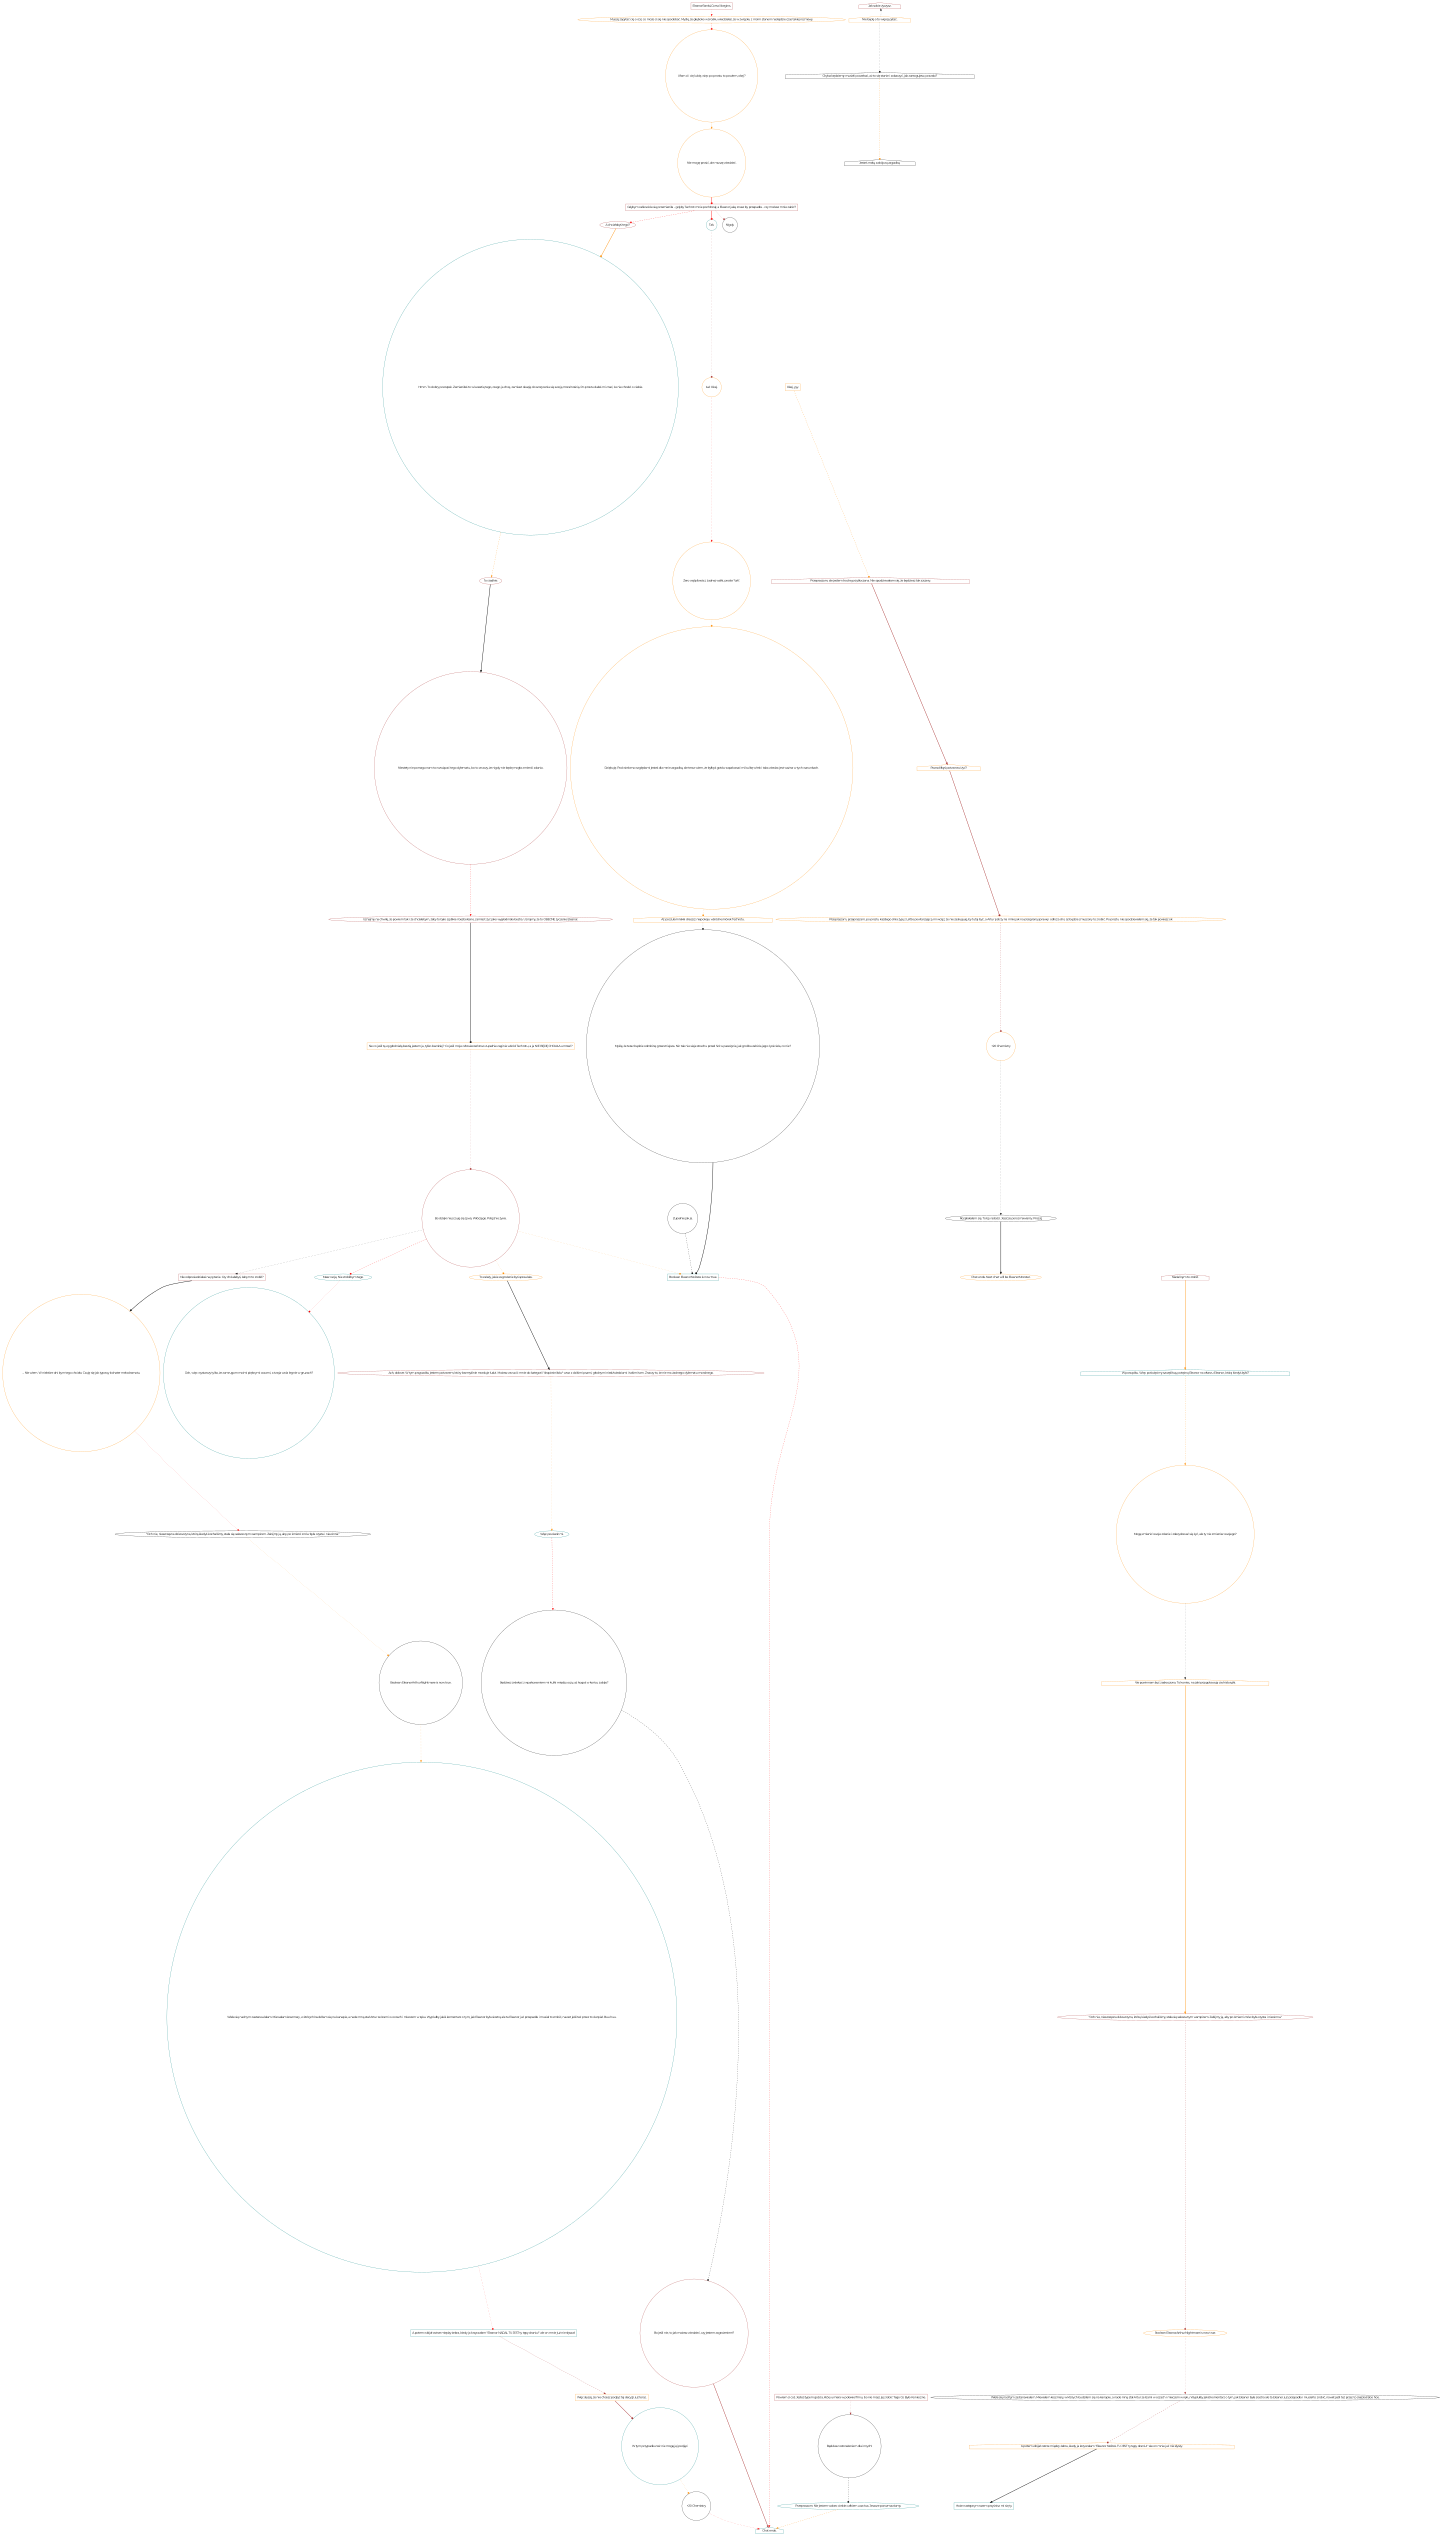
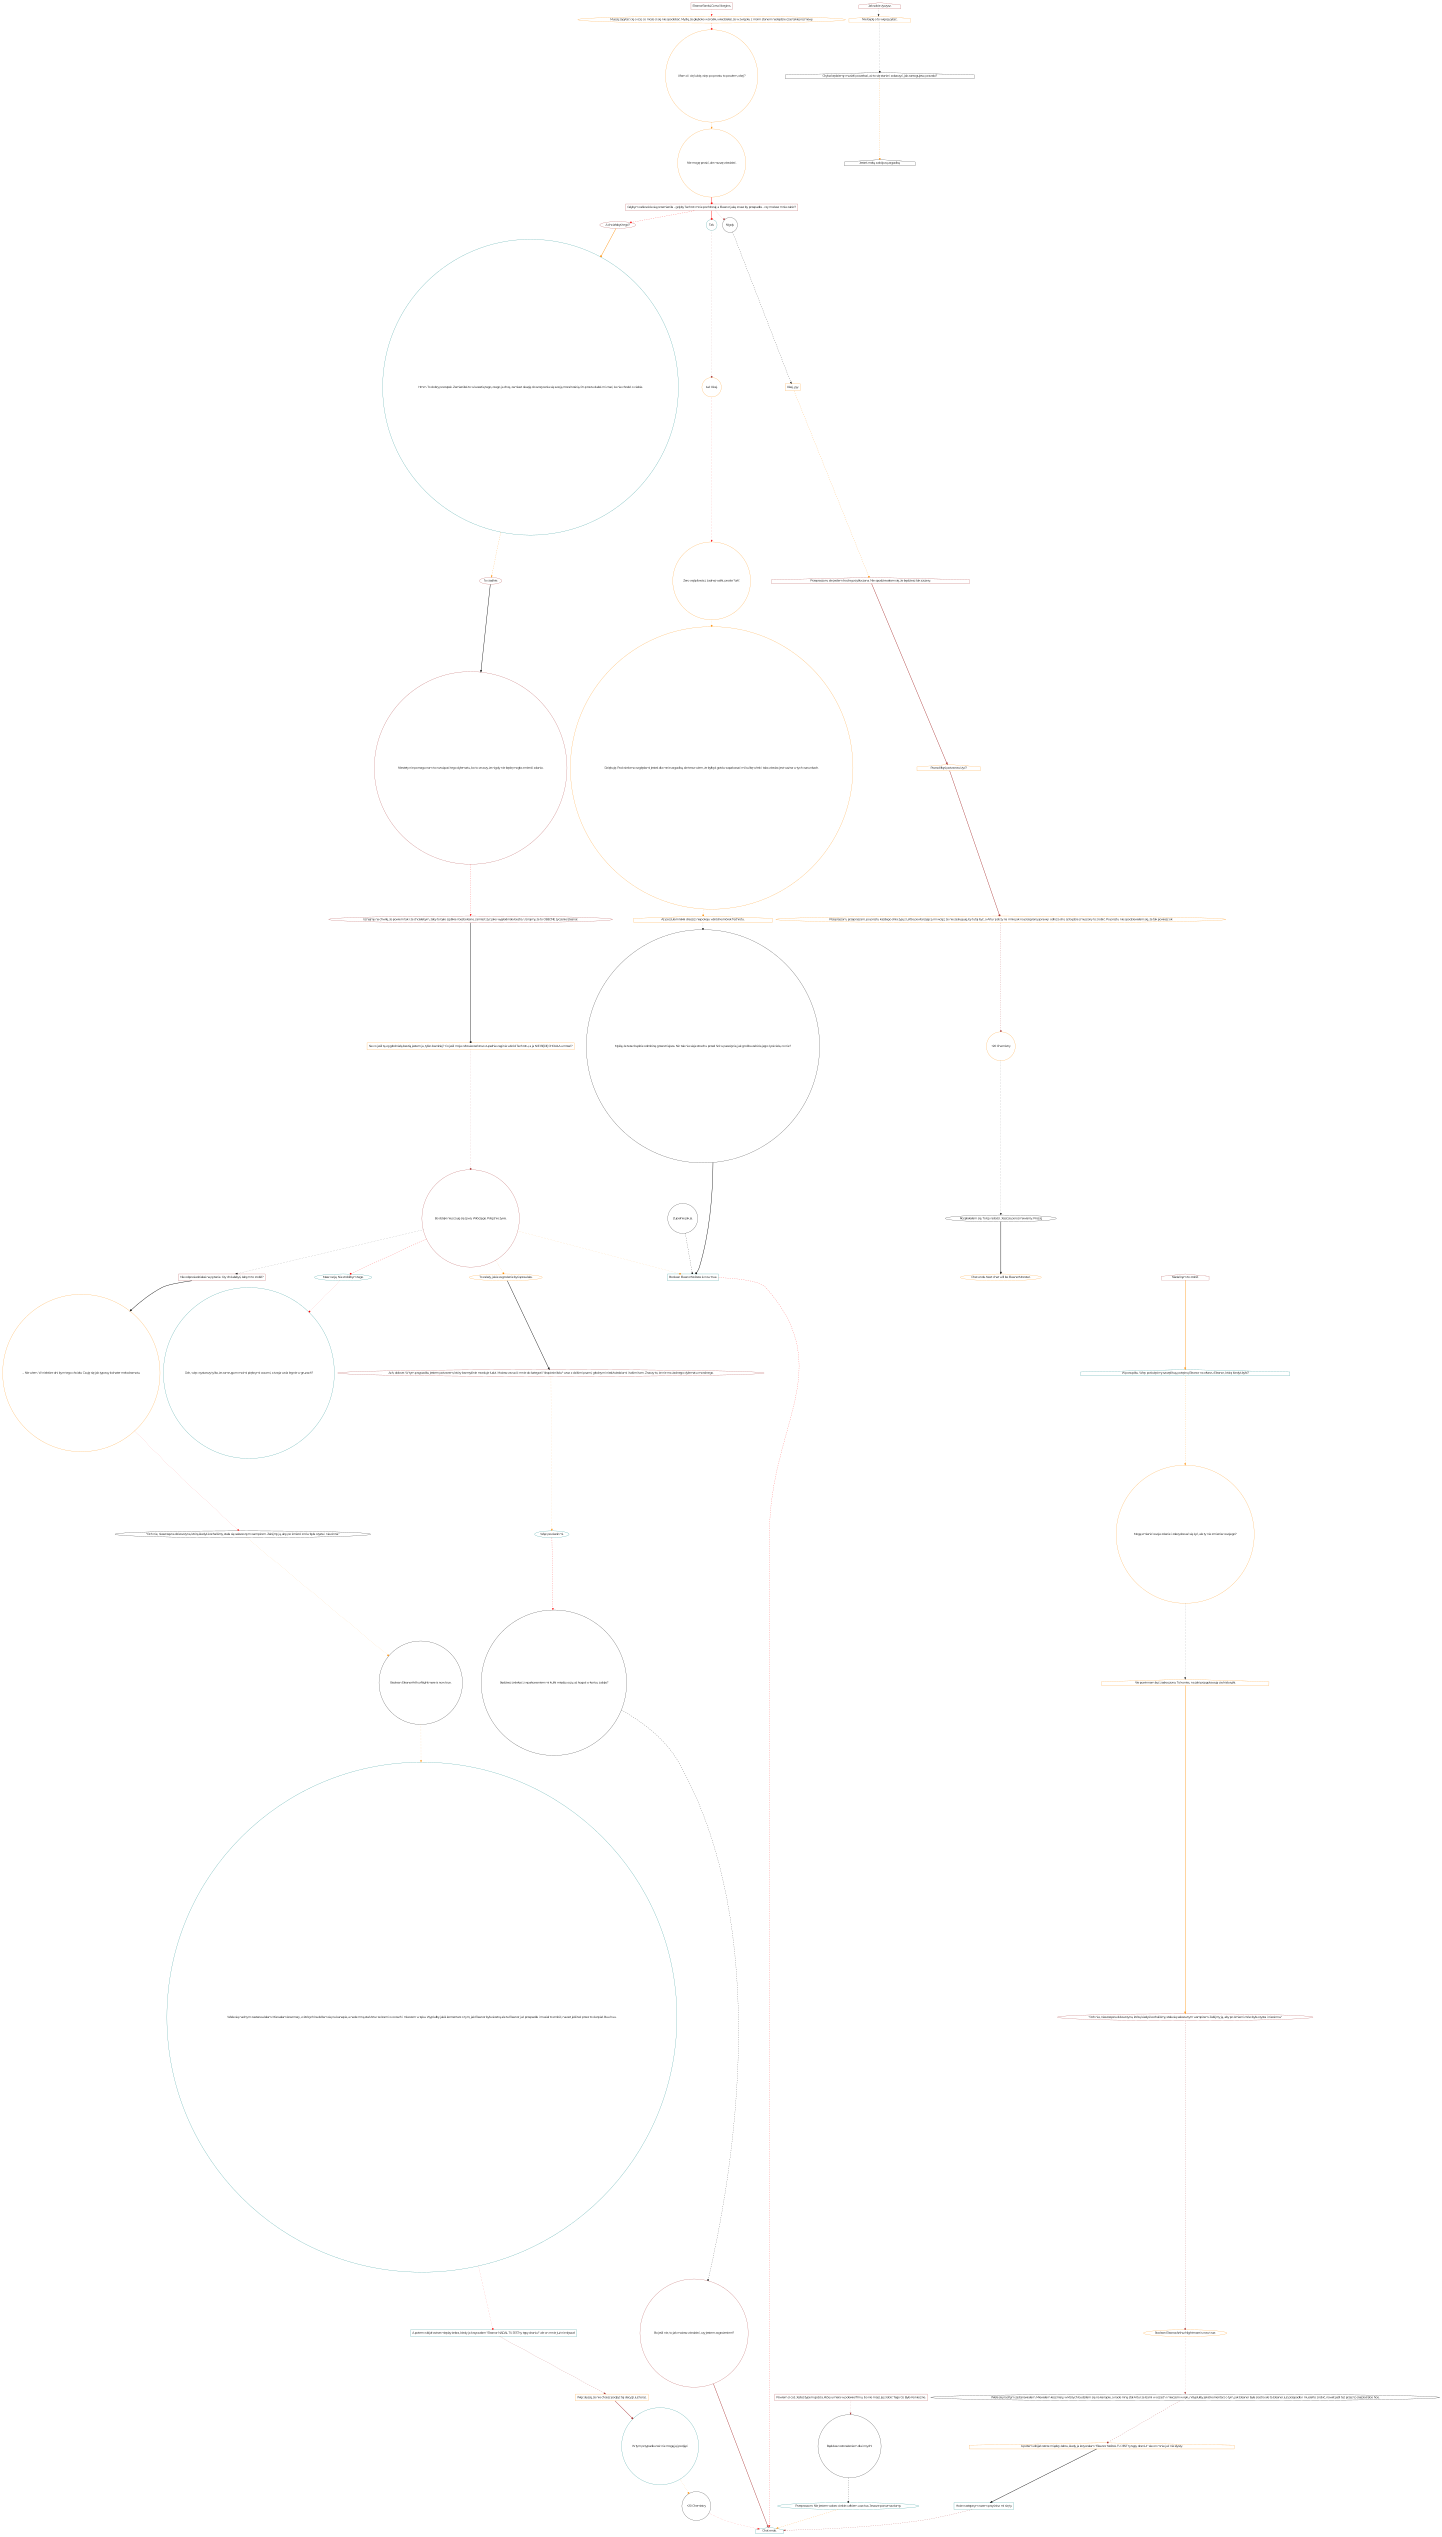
(881, 14) -> (879, 12)
none -> (762, 307)
none -> (879, 2525)
